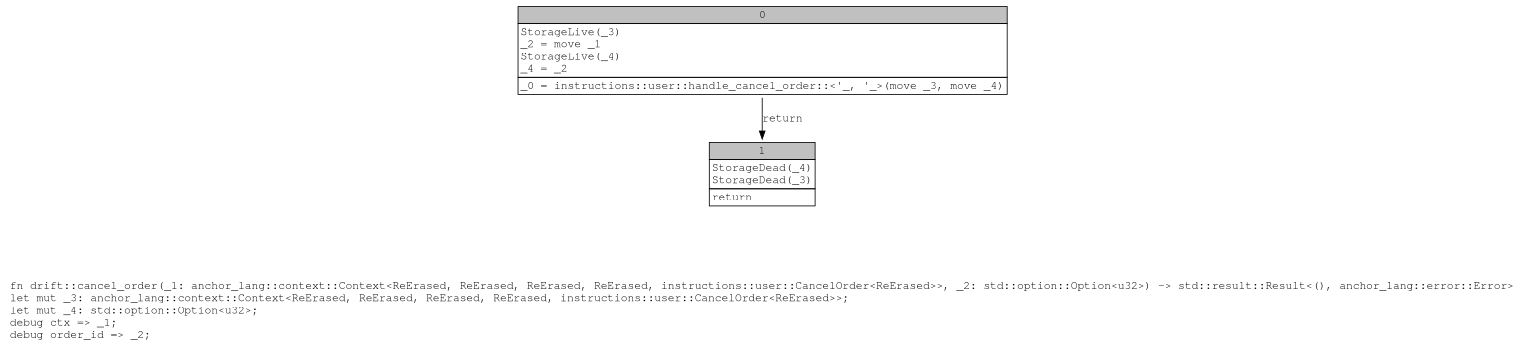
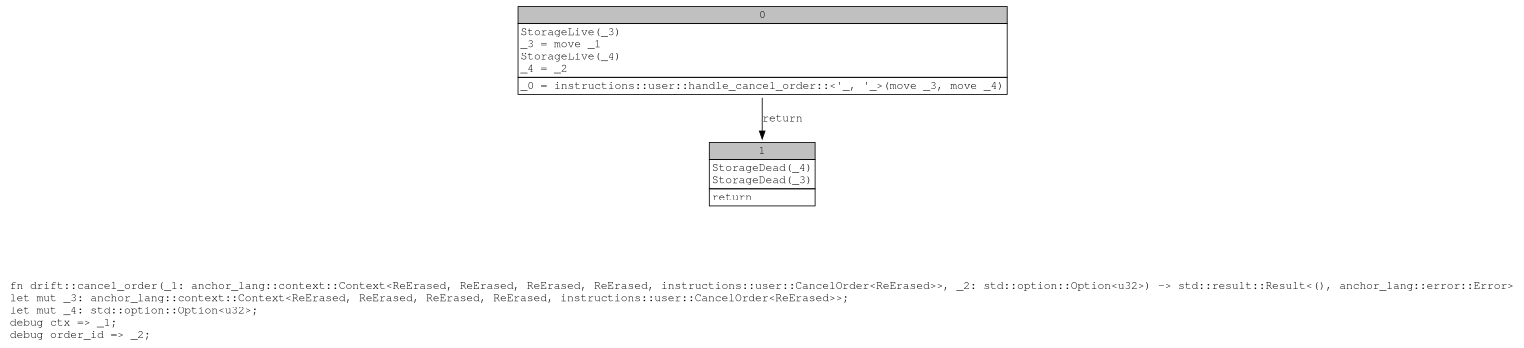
(561, 44) -> (561, 44)
